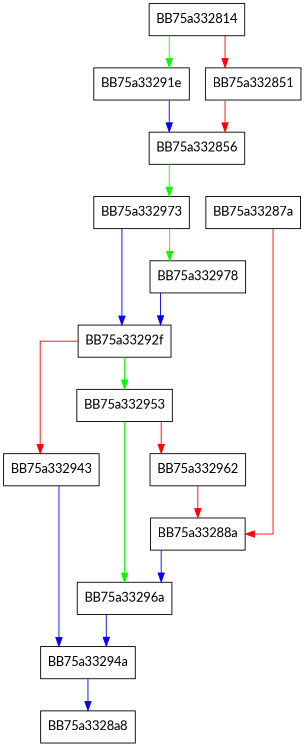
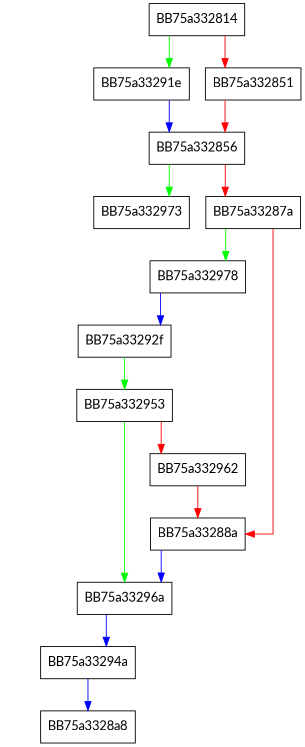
none -> (225, 176)
(170, 240) -> (226, 240)
(122, 272) -> none
(51, 470) -> none
